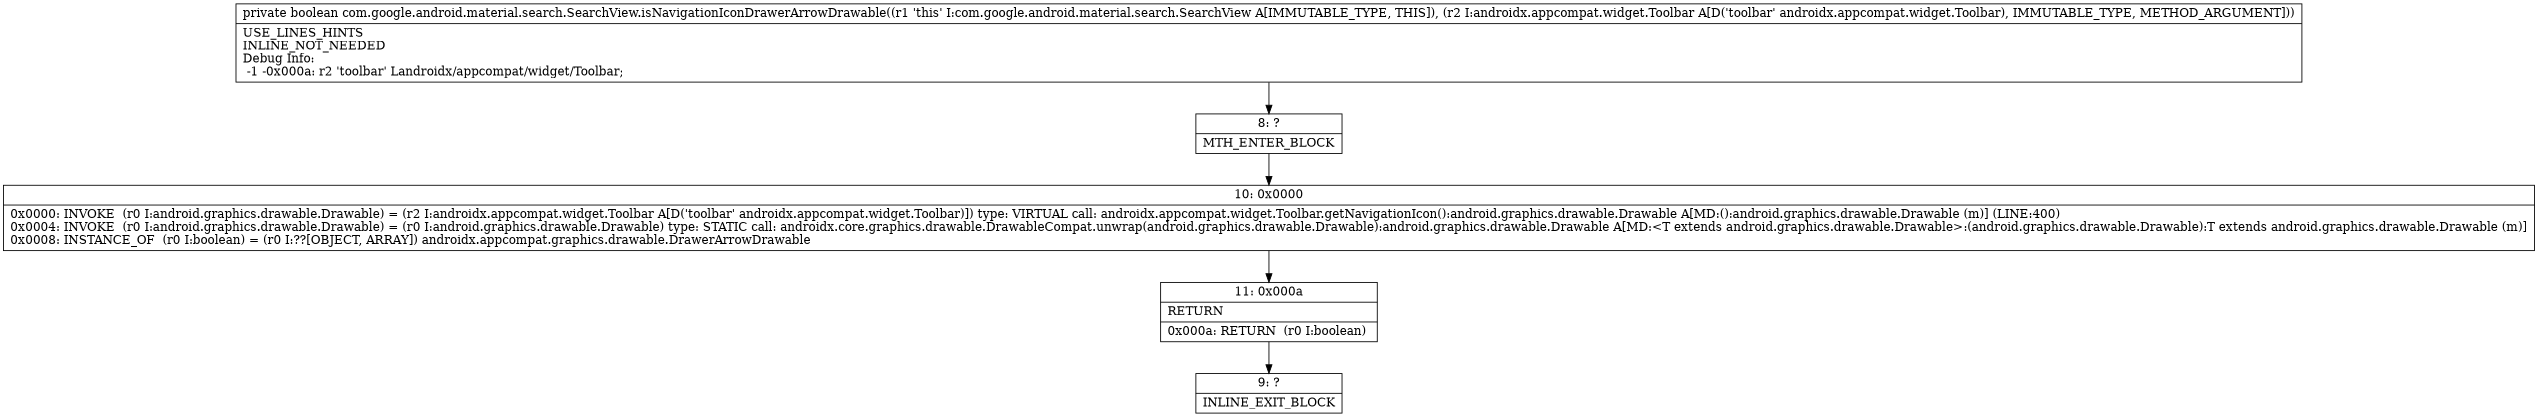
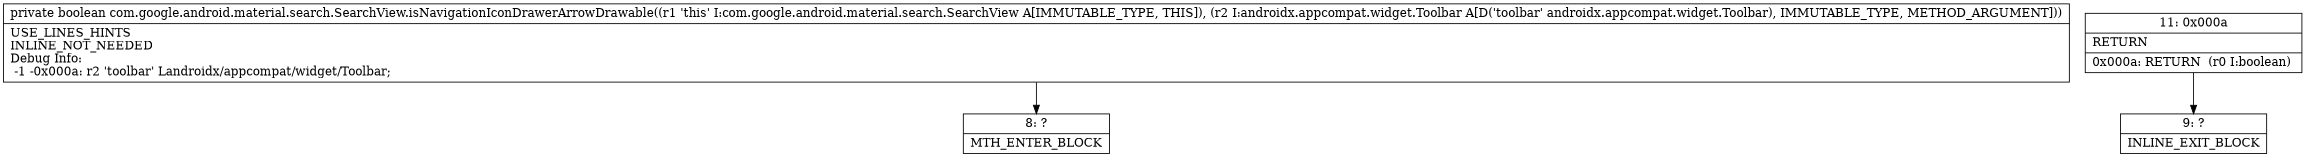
(1269, 218) -> none
